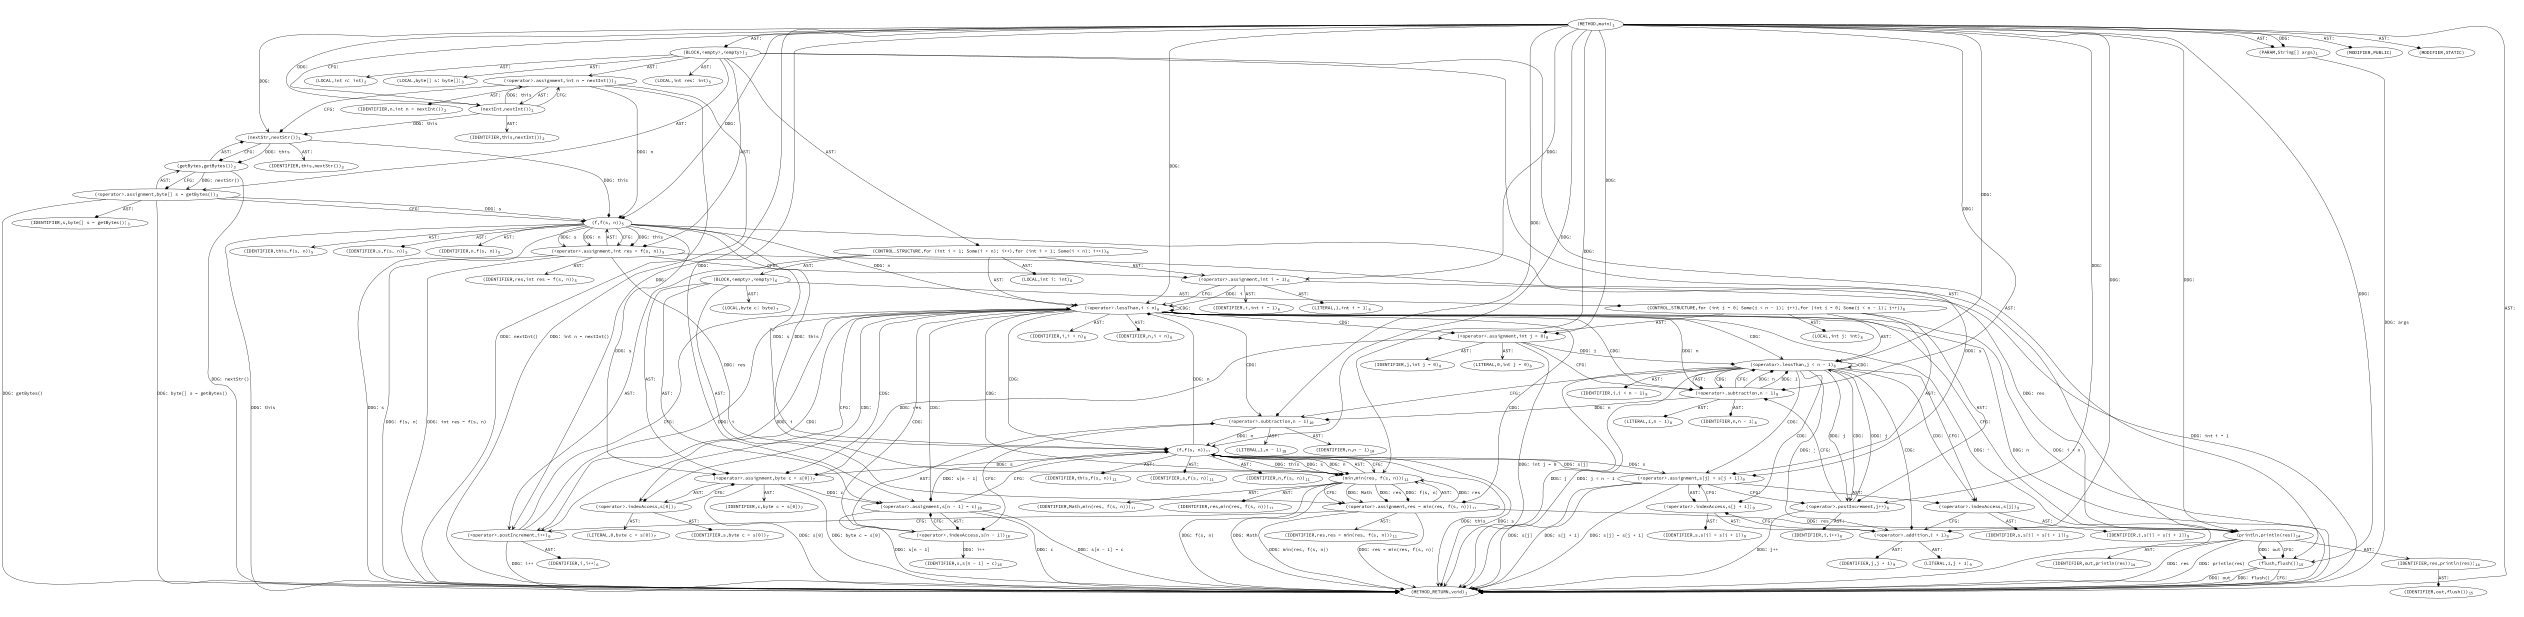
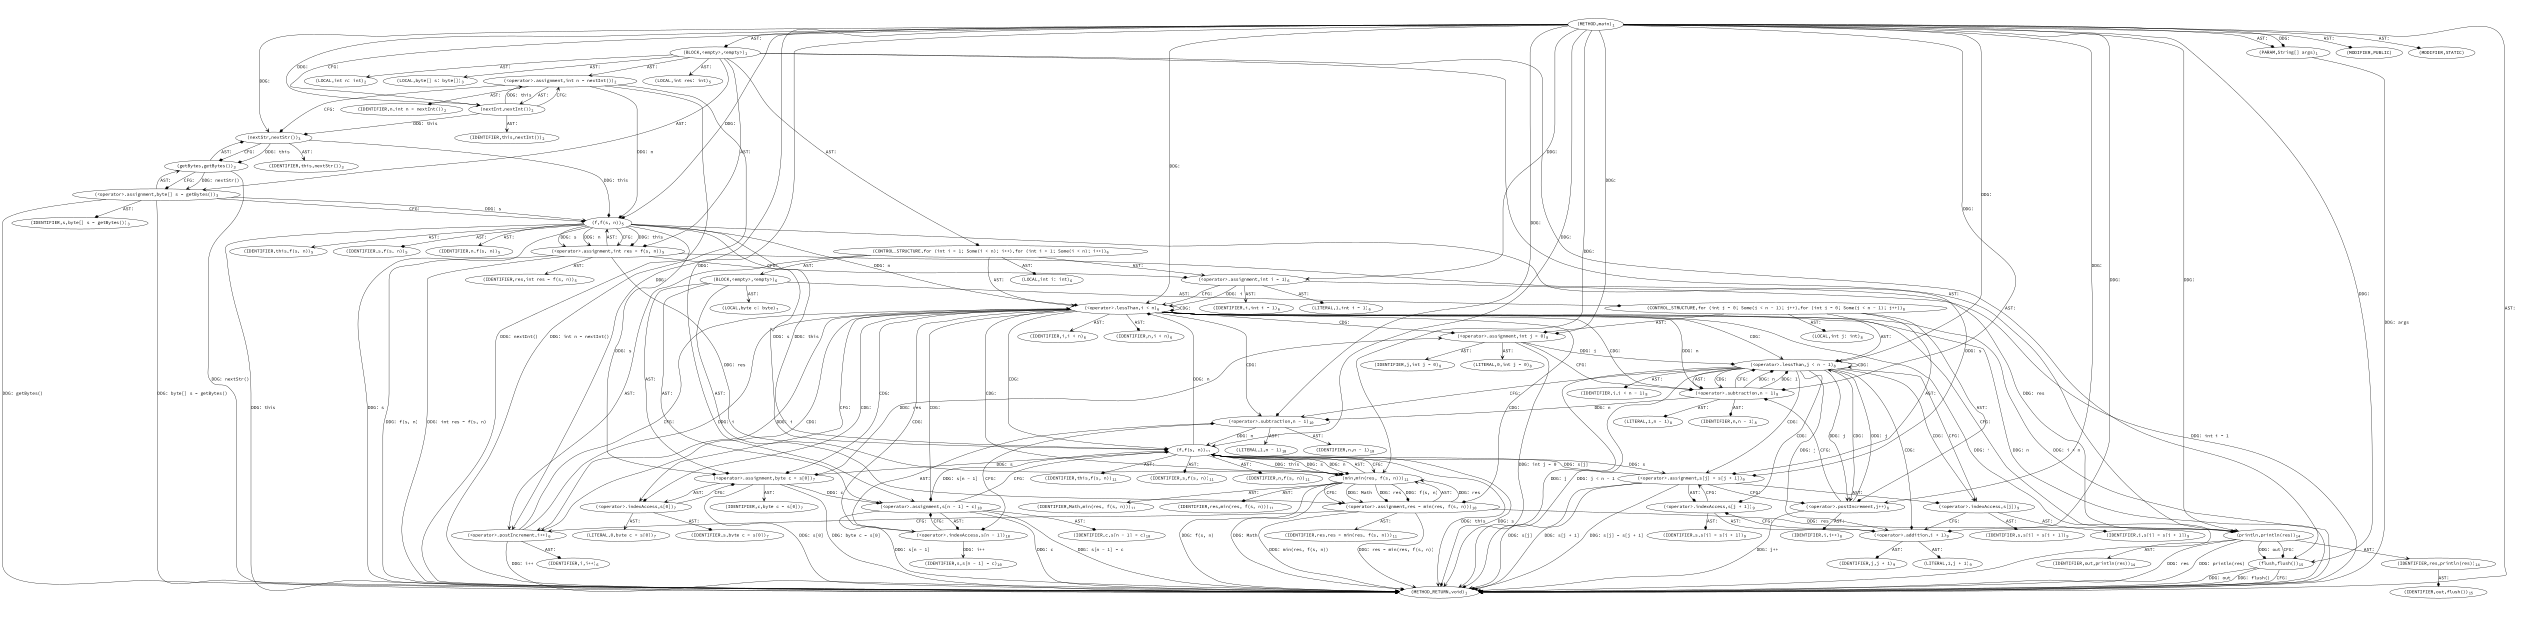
(1474, 507) -> (1474, 507)
none -> (1112, 536)
